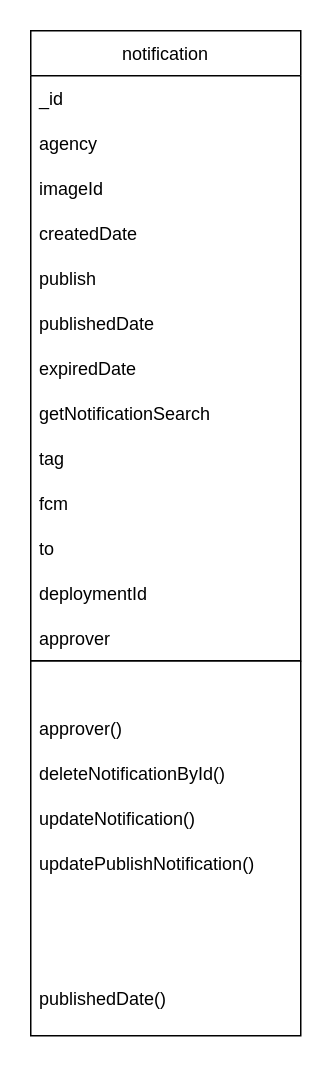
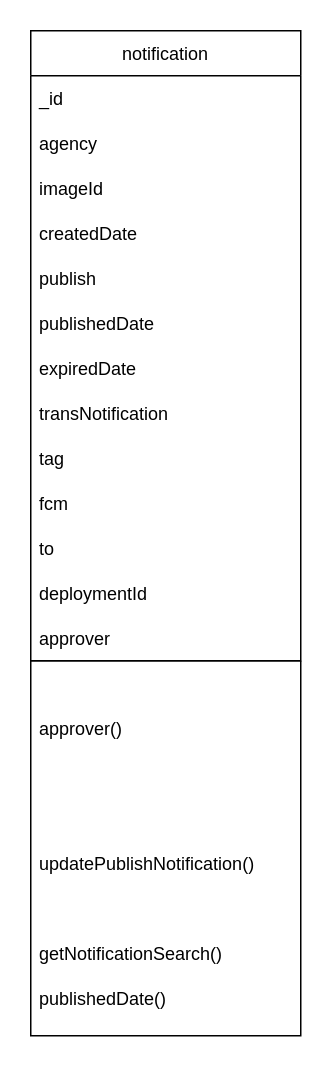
(138, 414) -> (118, 414)
(136, 773) -> none
(136, 818) -> none
none -> (166, 953)
